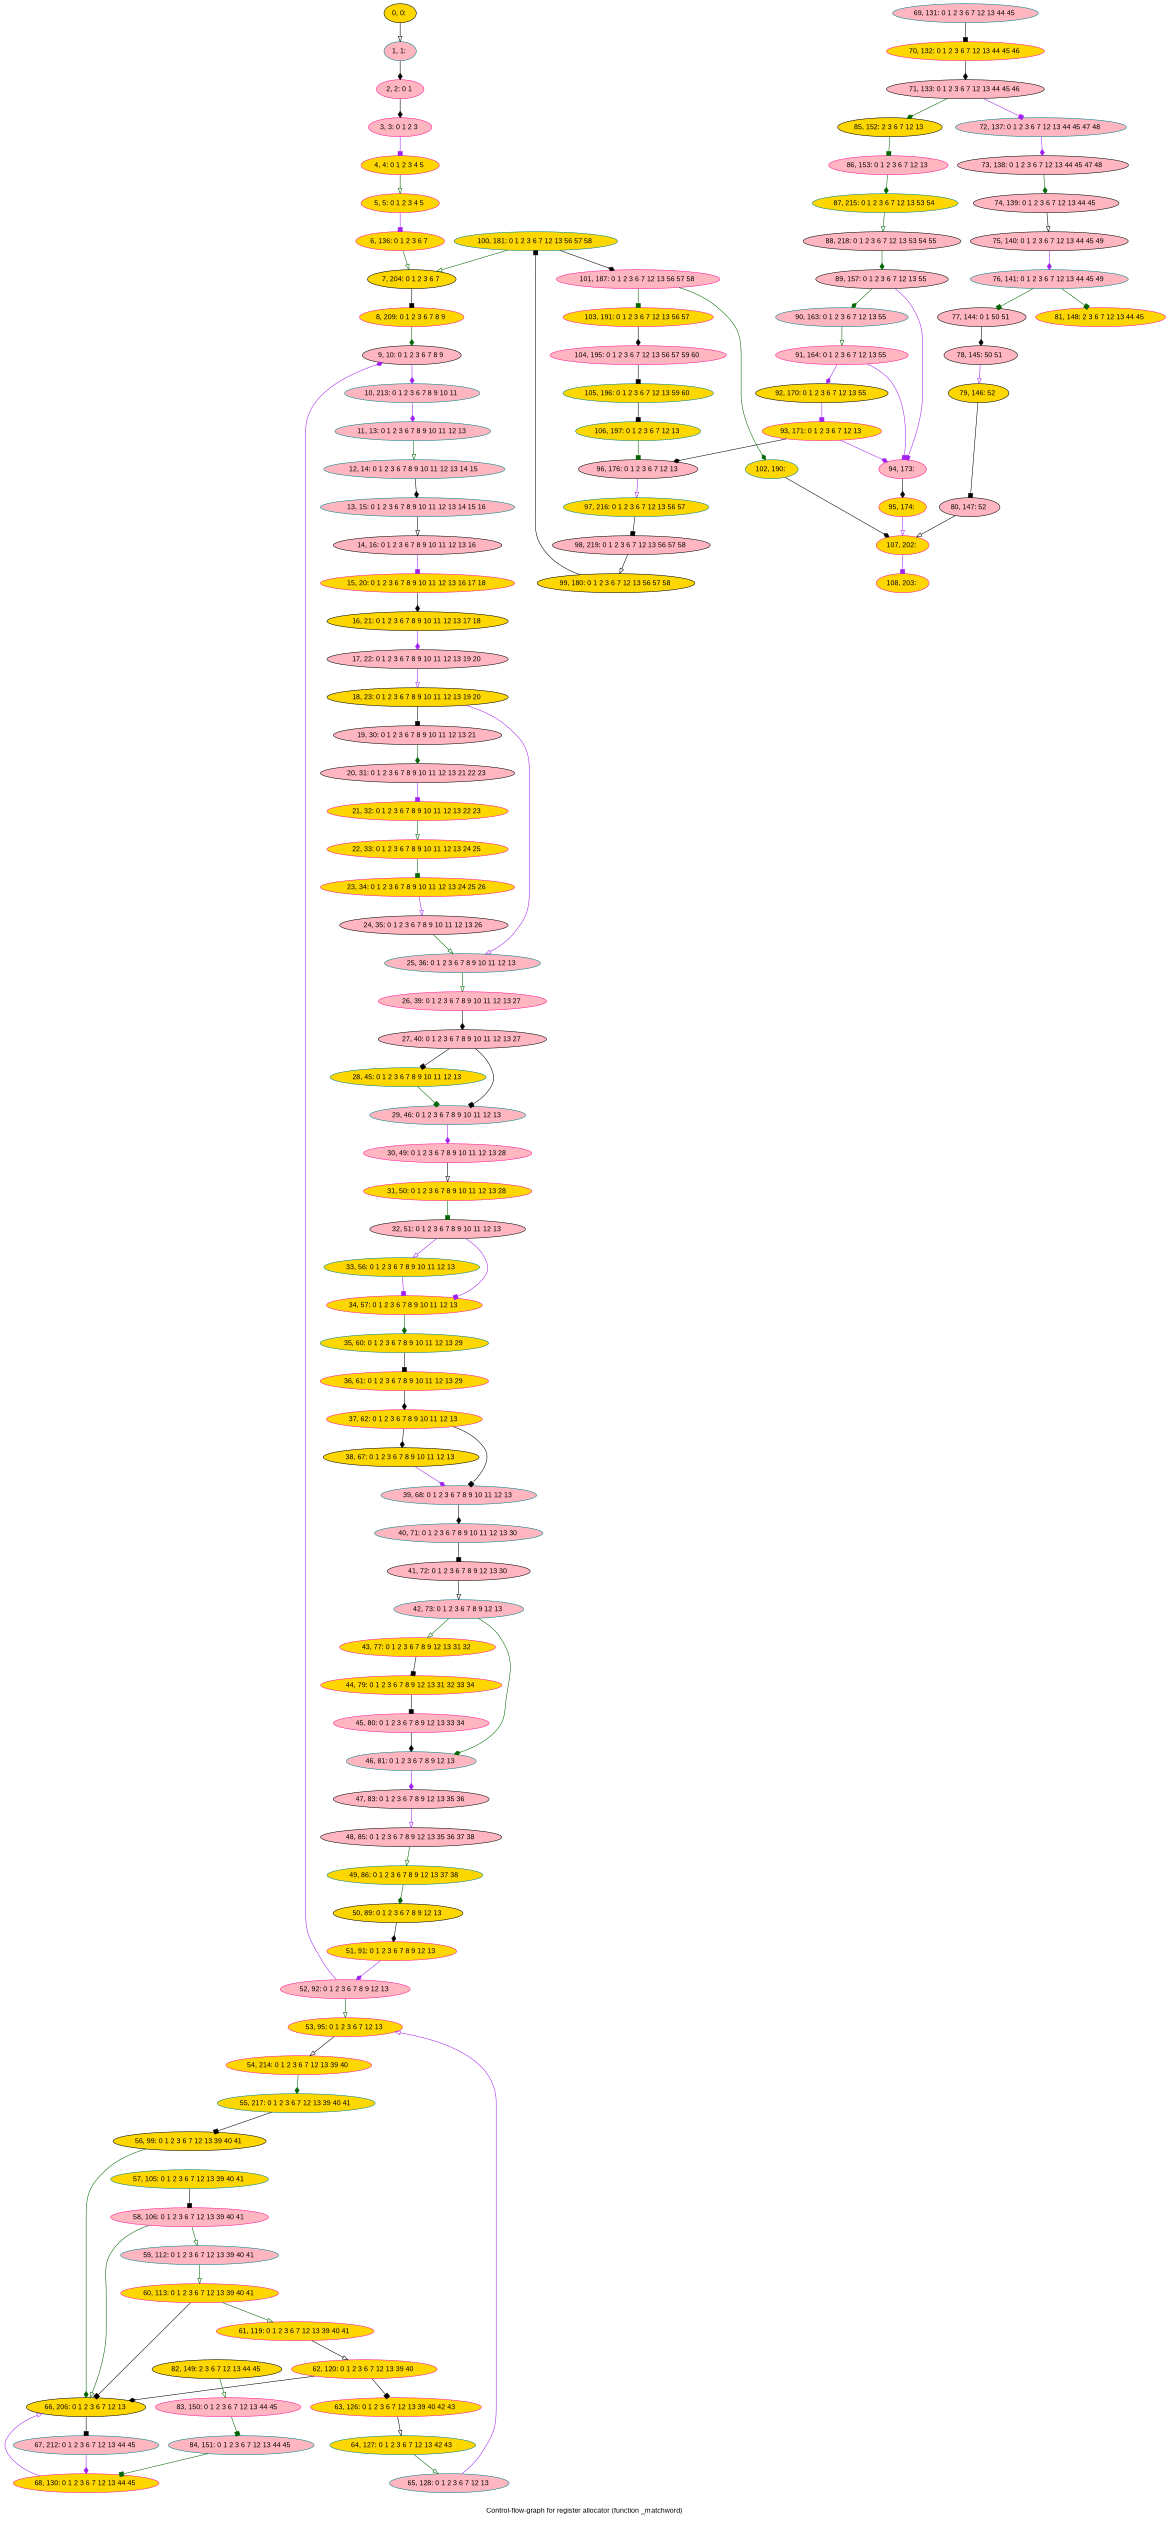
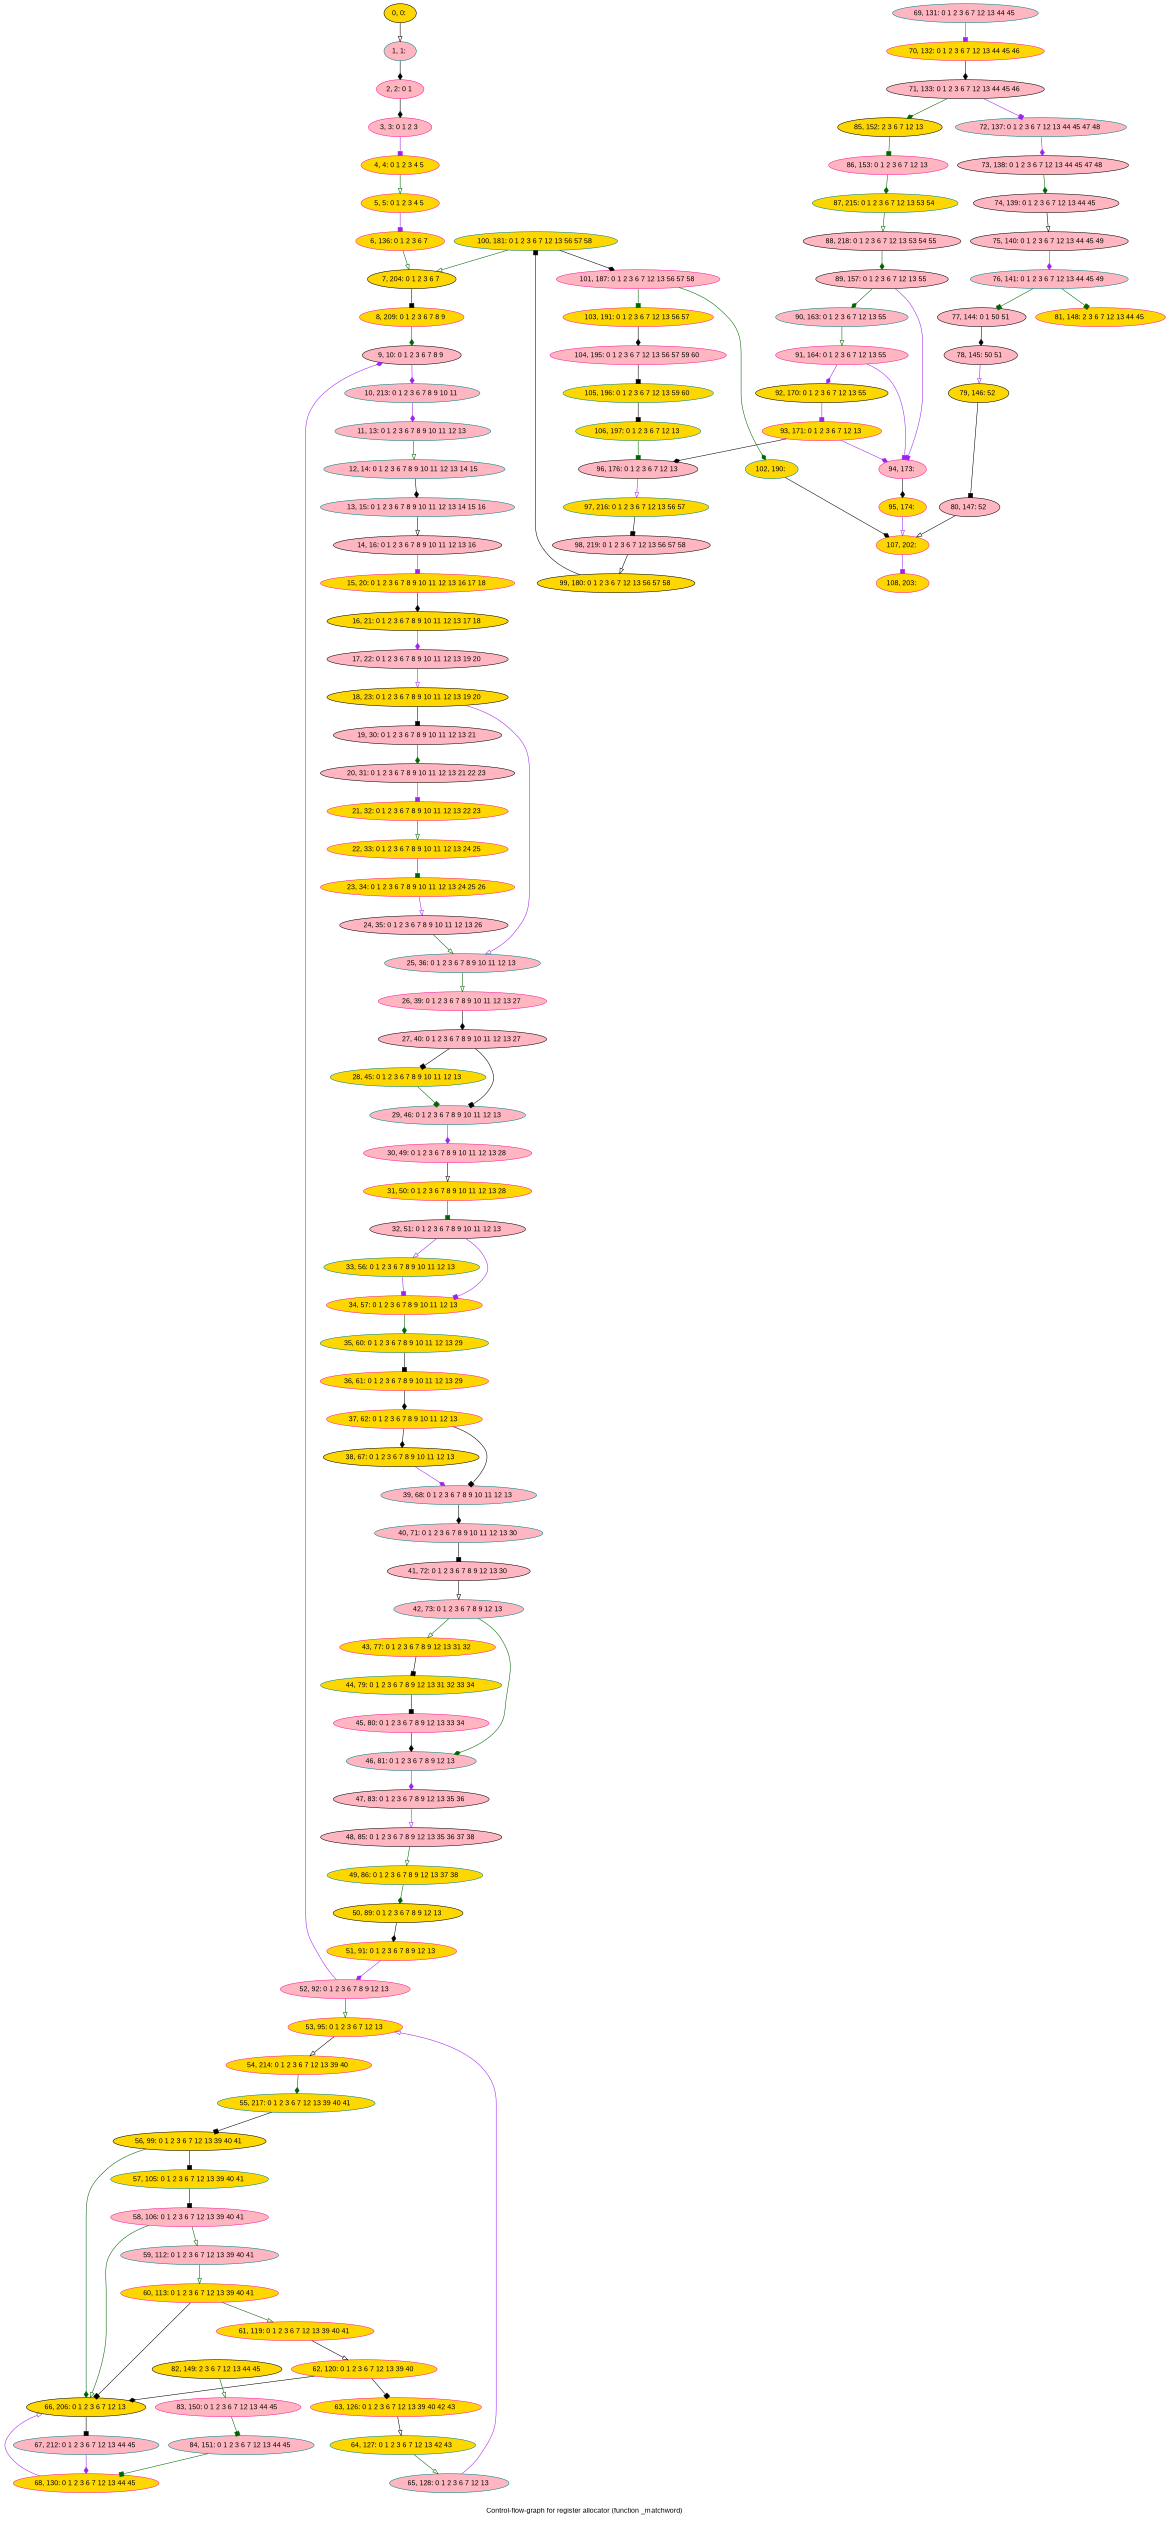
(965, 30) -> (965, 30)
(411, 1685) -> (411, 1685)
none -> (190, 2158)
